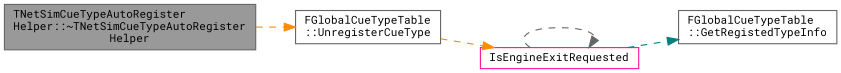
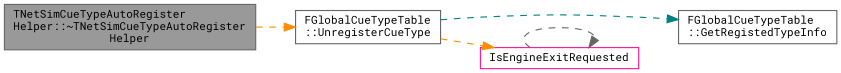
(647, 44) -> (554, 15)
